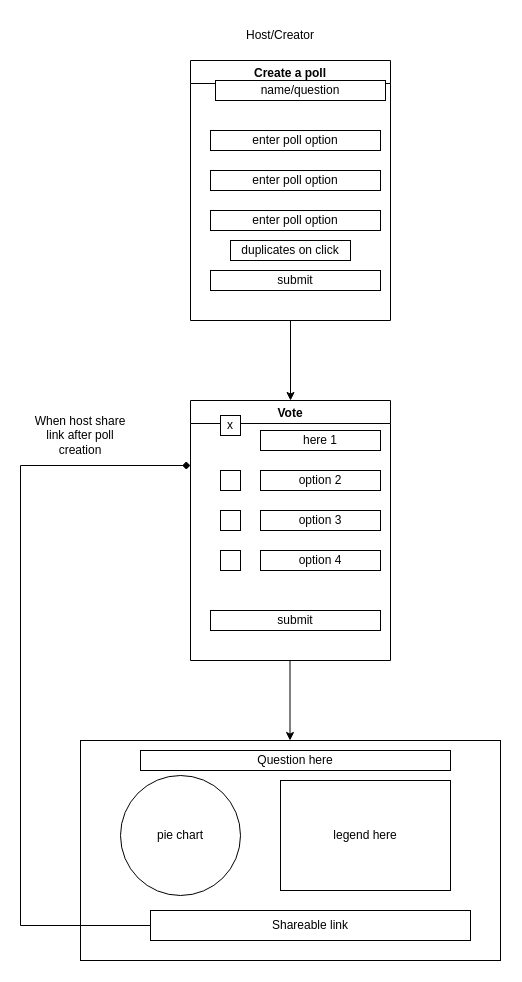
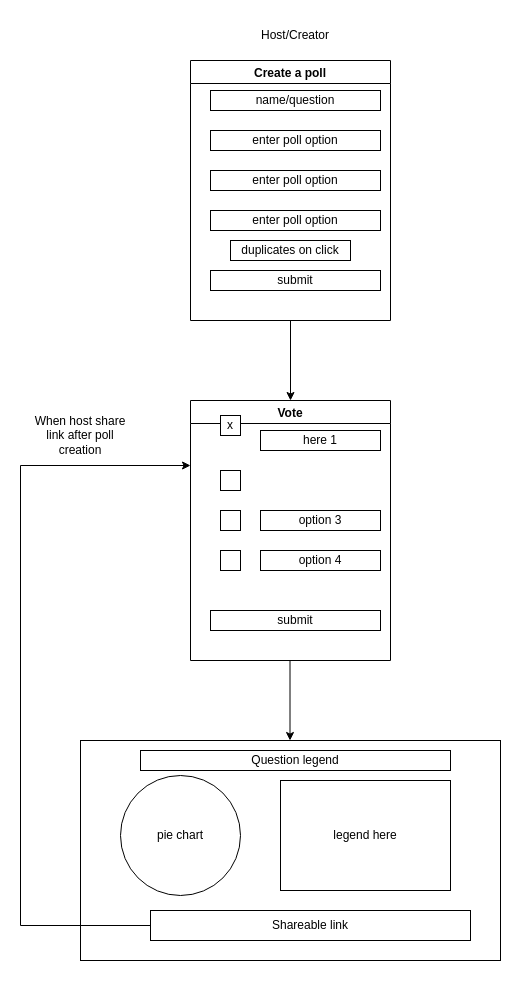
(281, 36) -> (296, 36)
(301, 91) -> (296, 101)
(181, 466) -> (182, 466)
(321, 481) -> none
(296, 761) -> (296, 761)
